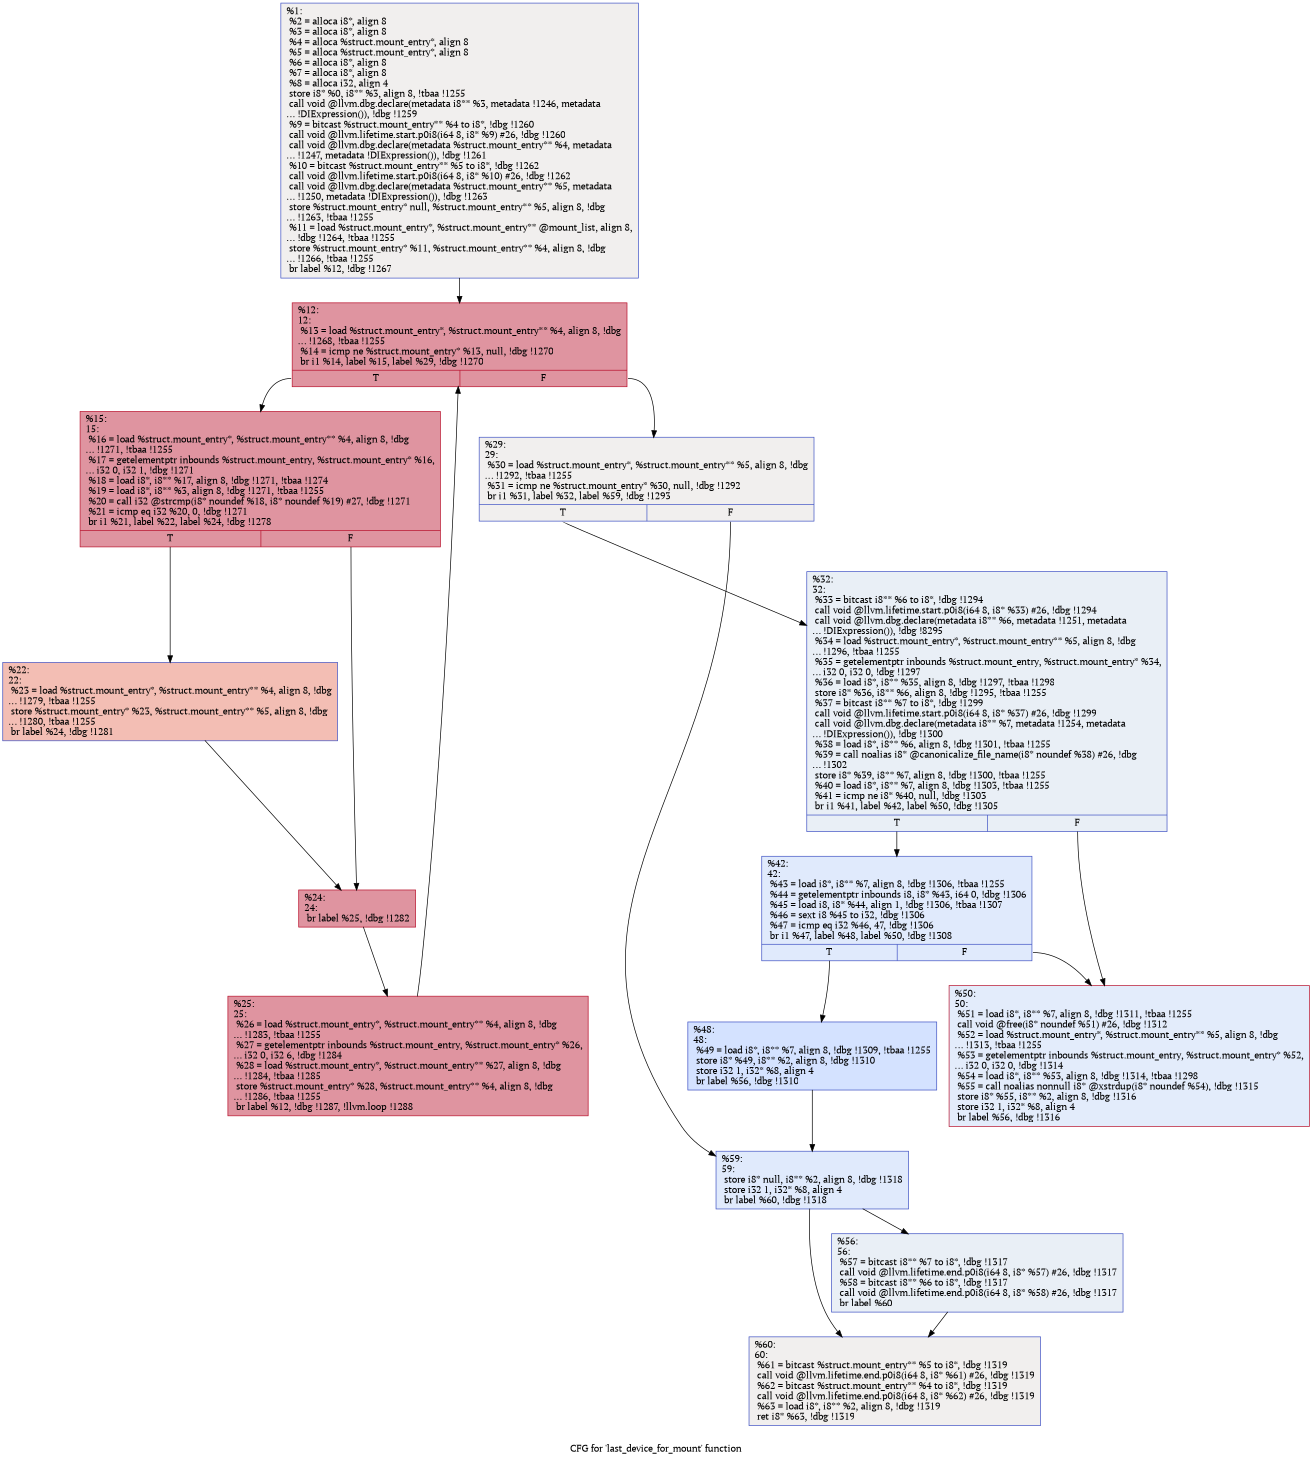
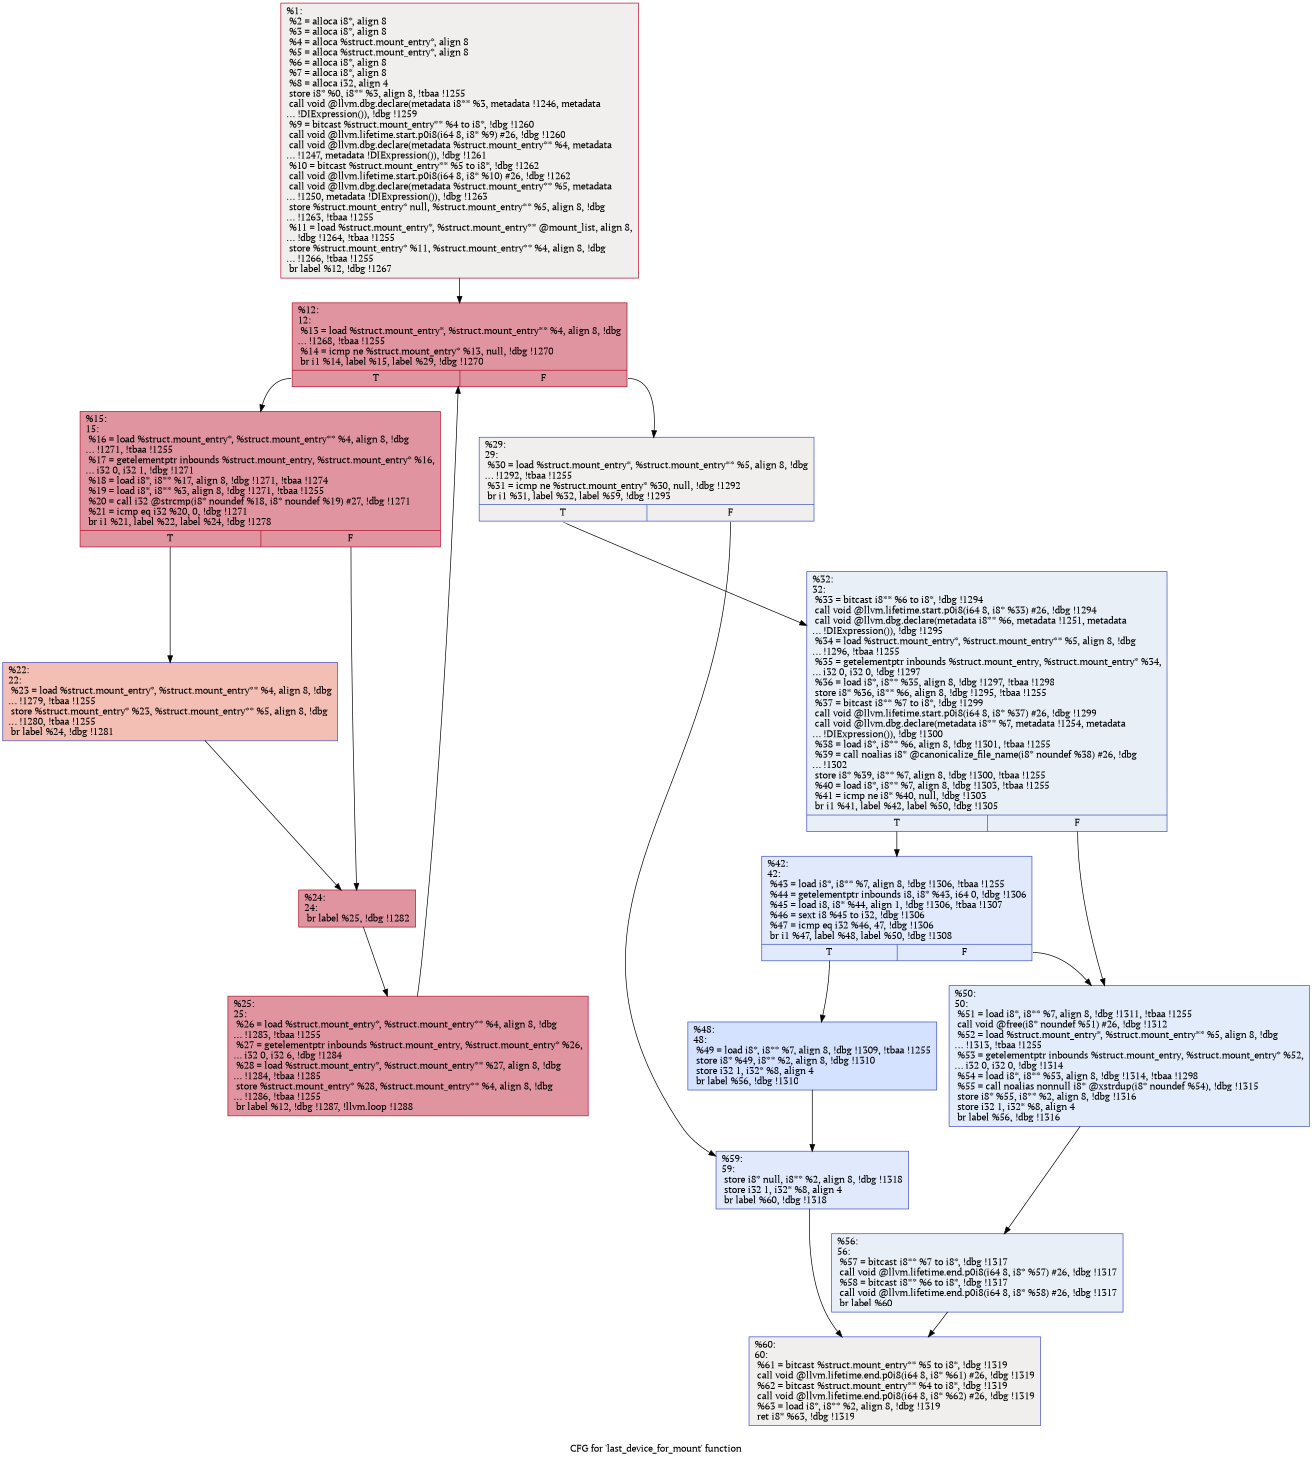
(460, 141) -> (460, 141)
(878, 631) -> (878, 631)
(1129, 1056) -> (1129, 1056)
(882, 1220) -> (1044, 1177)
